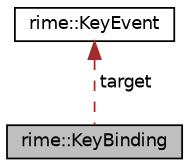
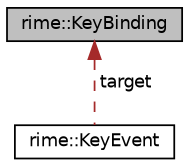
(95, 92) -> (95, 92)
